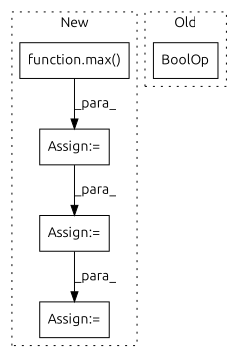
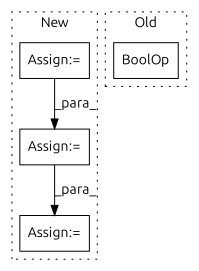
(74, 61) -> none
